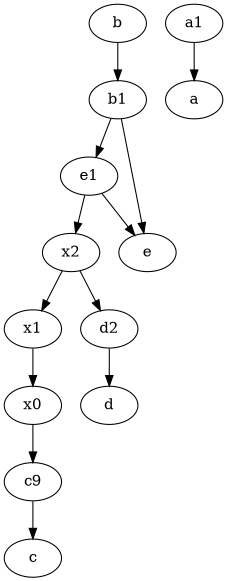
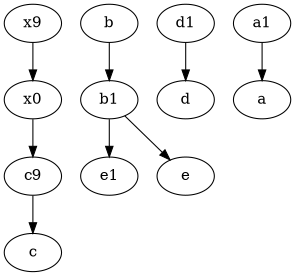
(115, 210) -> none
(71, 253) -> none
(33, 329) -> (33, 23)
(109, 329) -> (186, 23)
